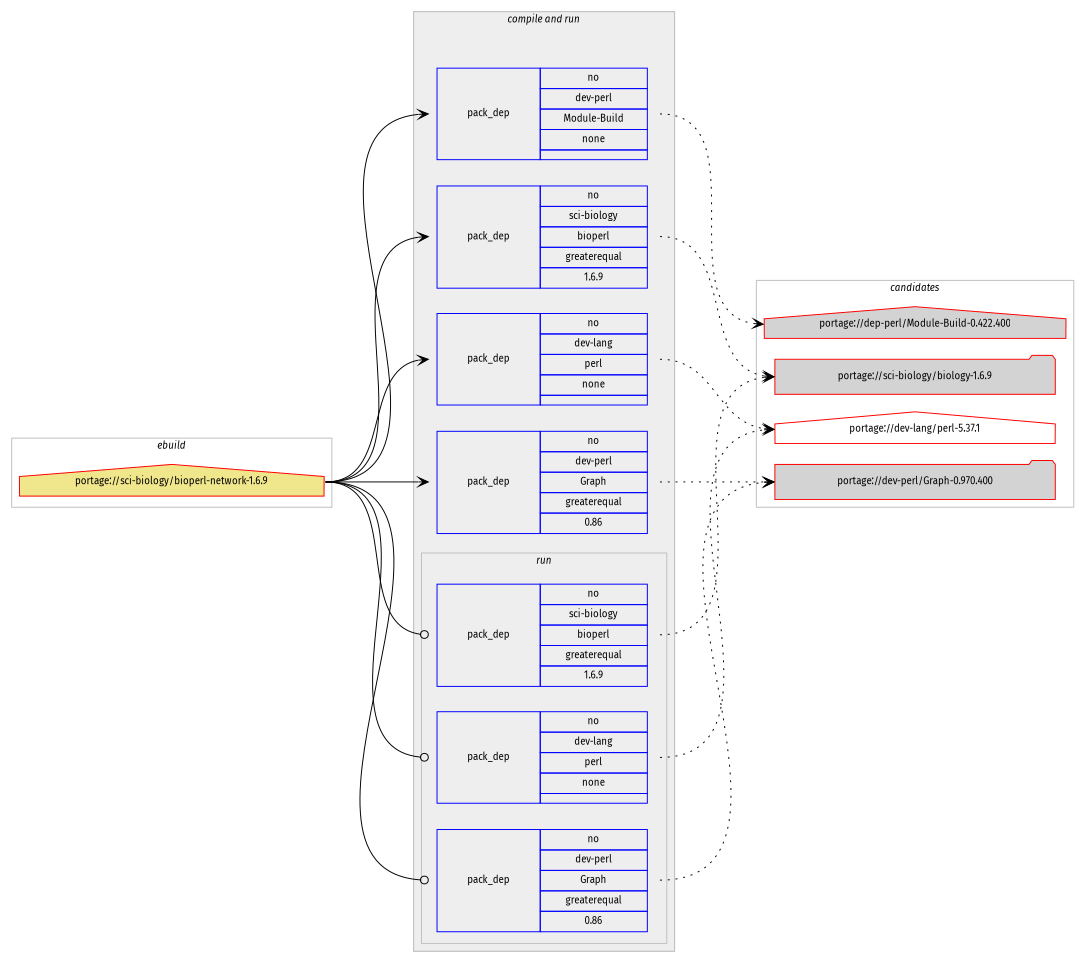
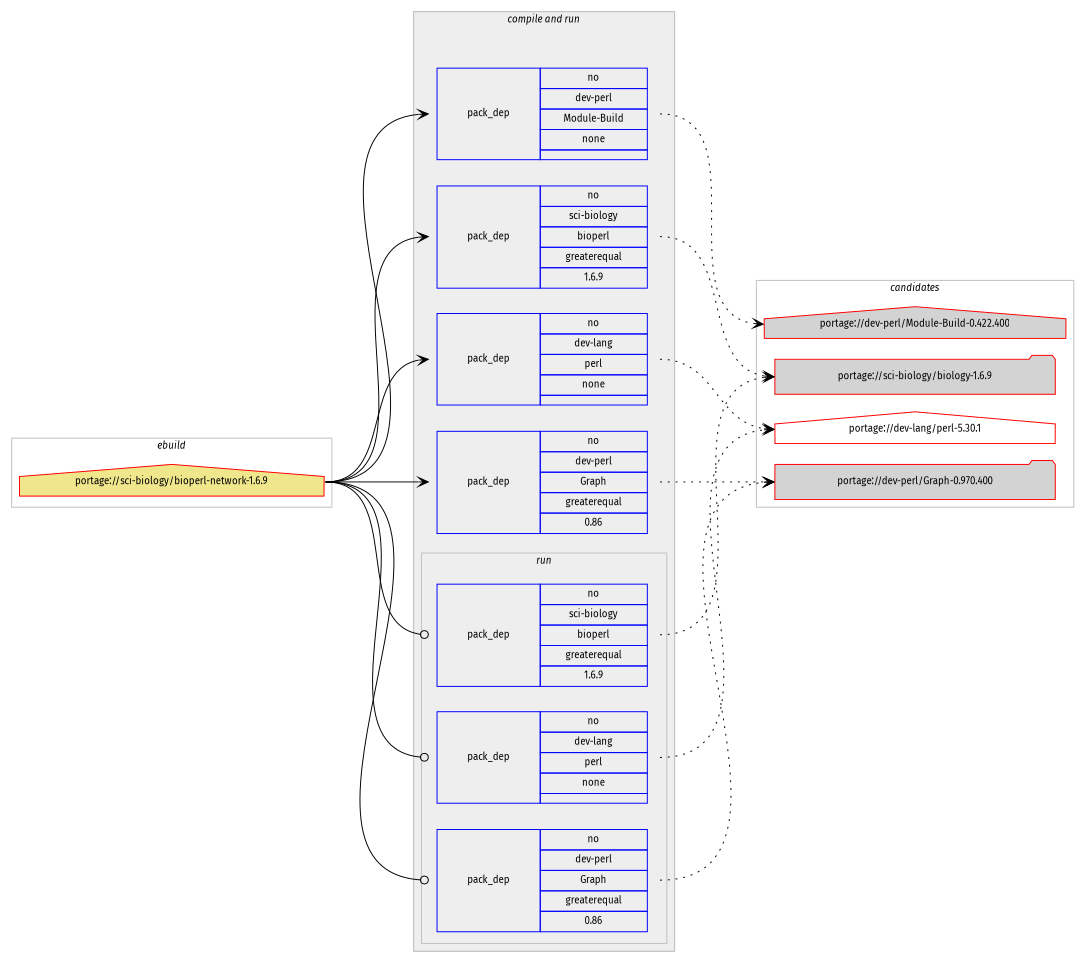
(915, 324) -> (915, 324)
(915, 429) -> (915, 429)
